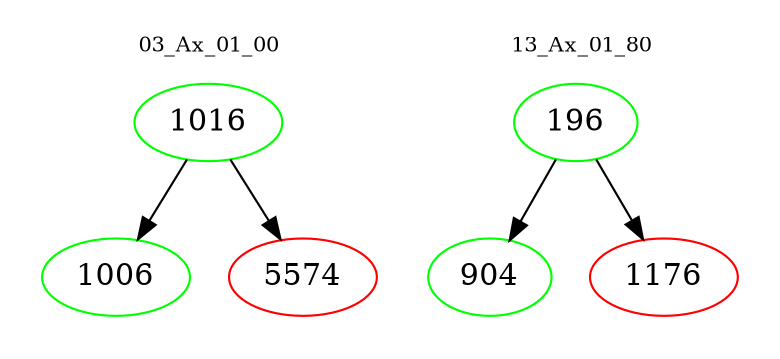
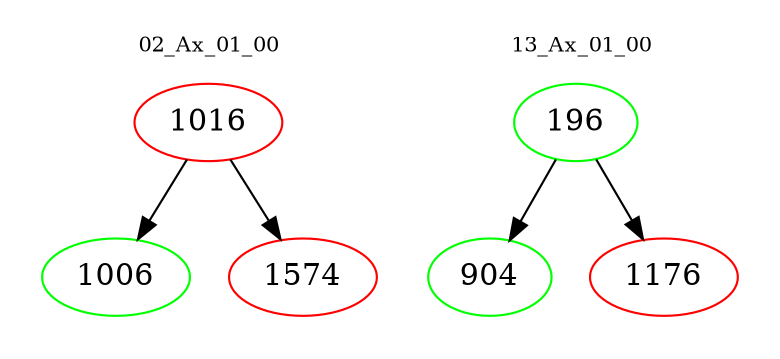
(209, 46) -> (209, 46)
(582, 46) -> (582, 46)
(208, 122) -> (208, 122)
(303, 277) -> (303, 277)
